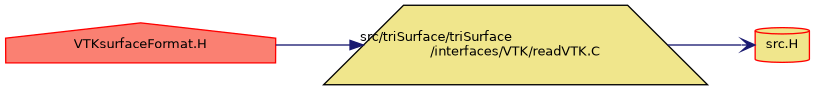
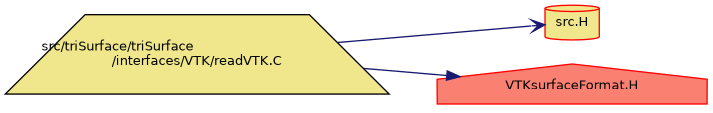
(313, 45) -> (405, 72)
